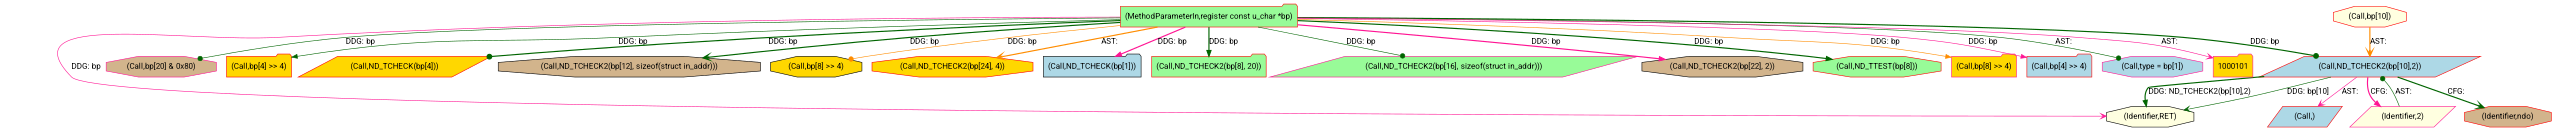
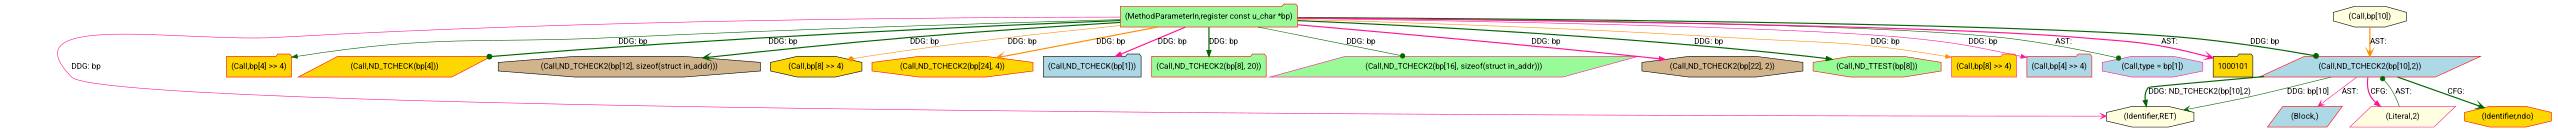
(2370, 17) -> (2370, 17)
(1981, 32) -> (1981, 32)
(1111, 42) -> (1111, 42)
(161, 67) -> none
(2233, 67) -> (2233, 67)
(2305, 117) -> (2305, 117)
(2403, 117) -> (2403, 117)
(2508, 117) -> (2508, 117)
